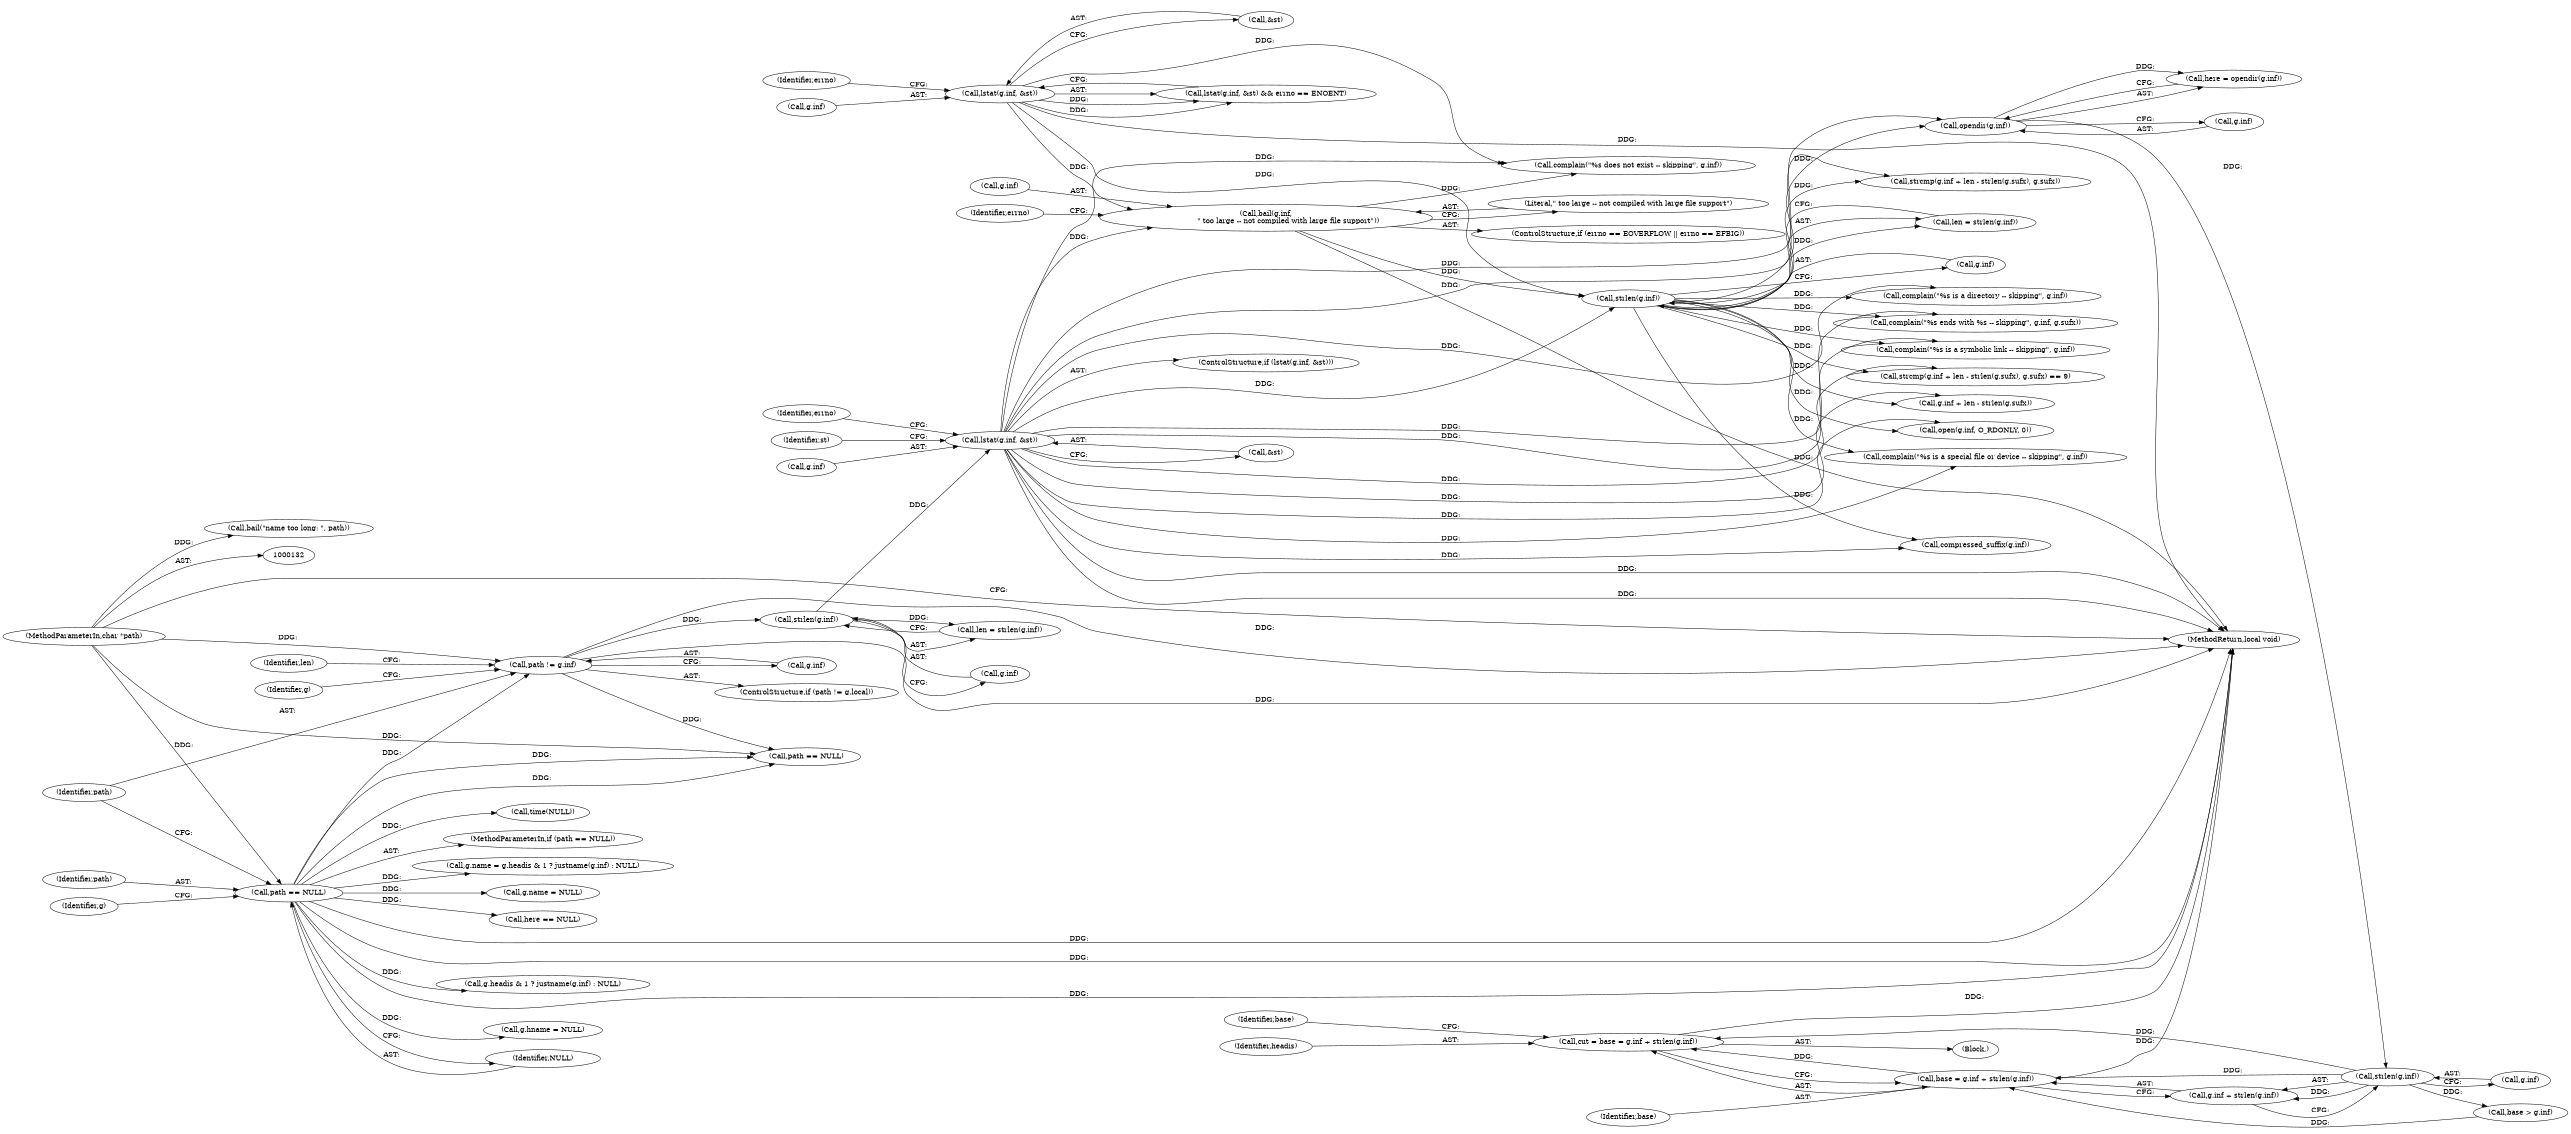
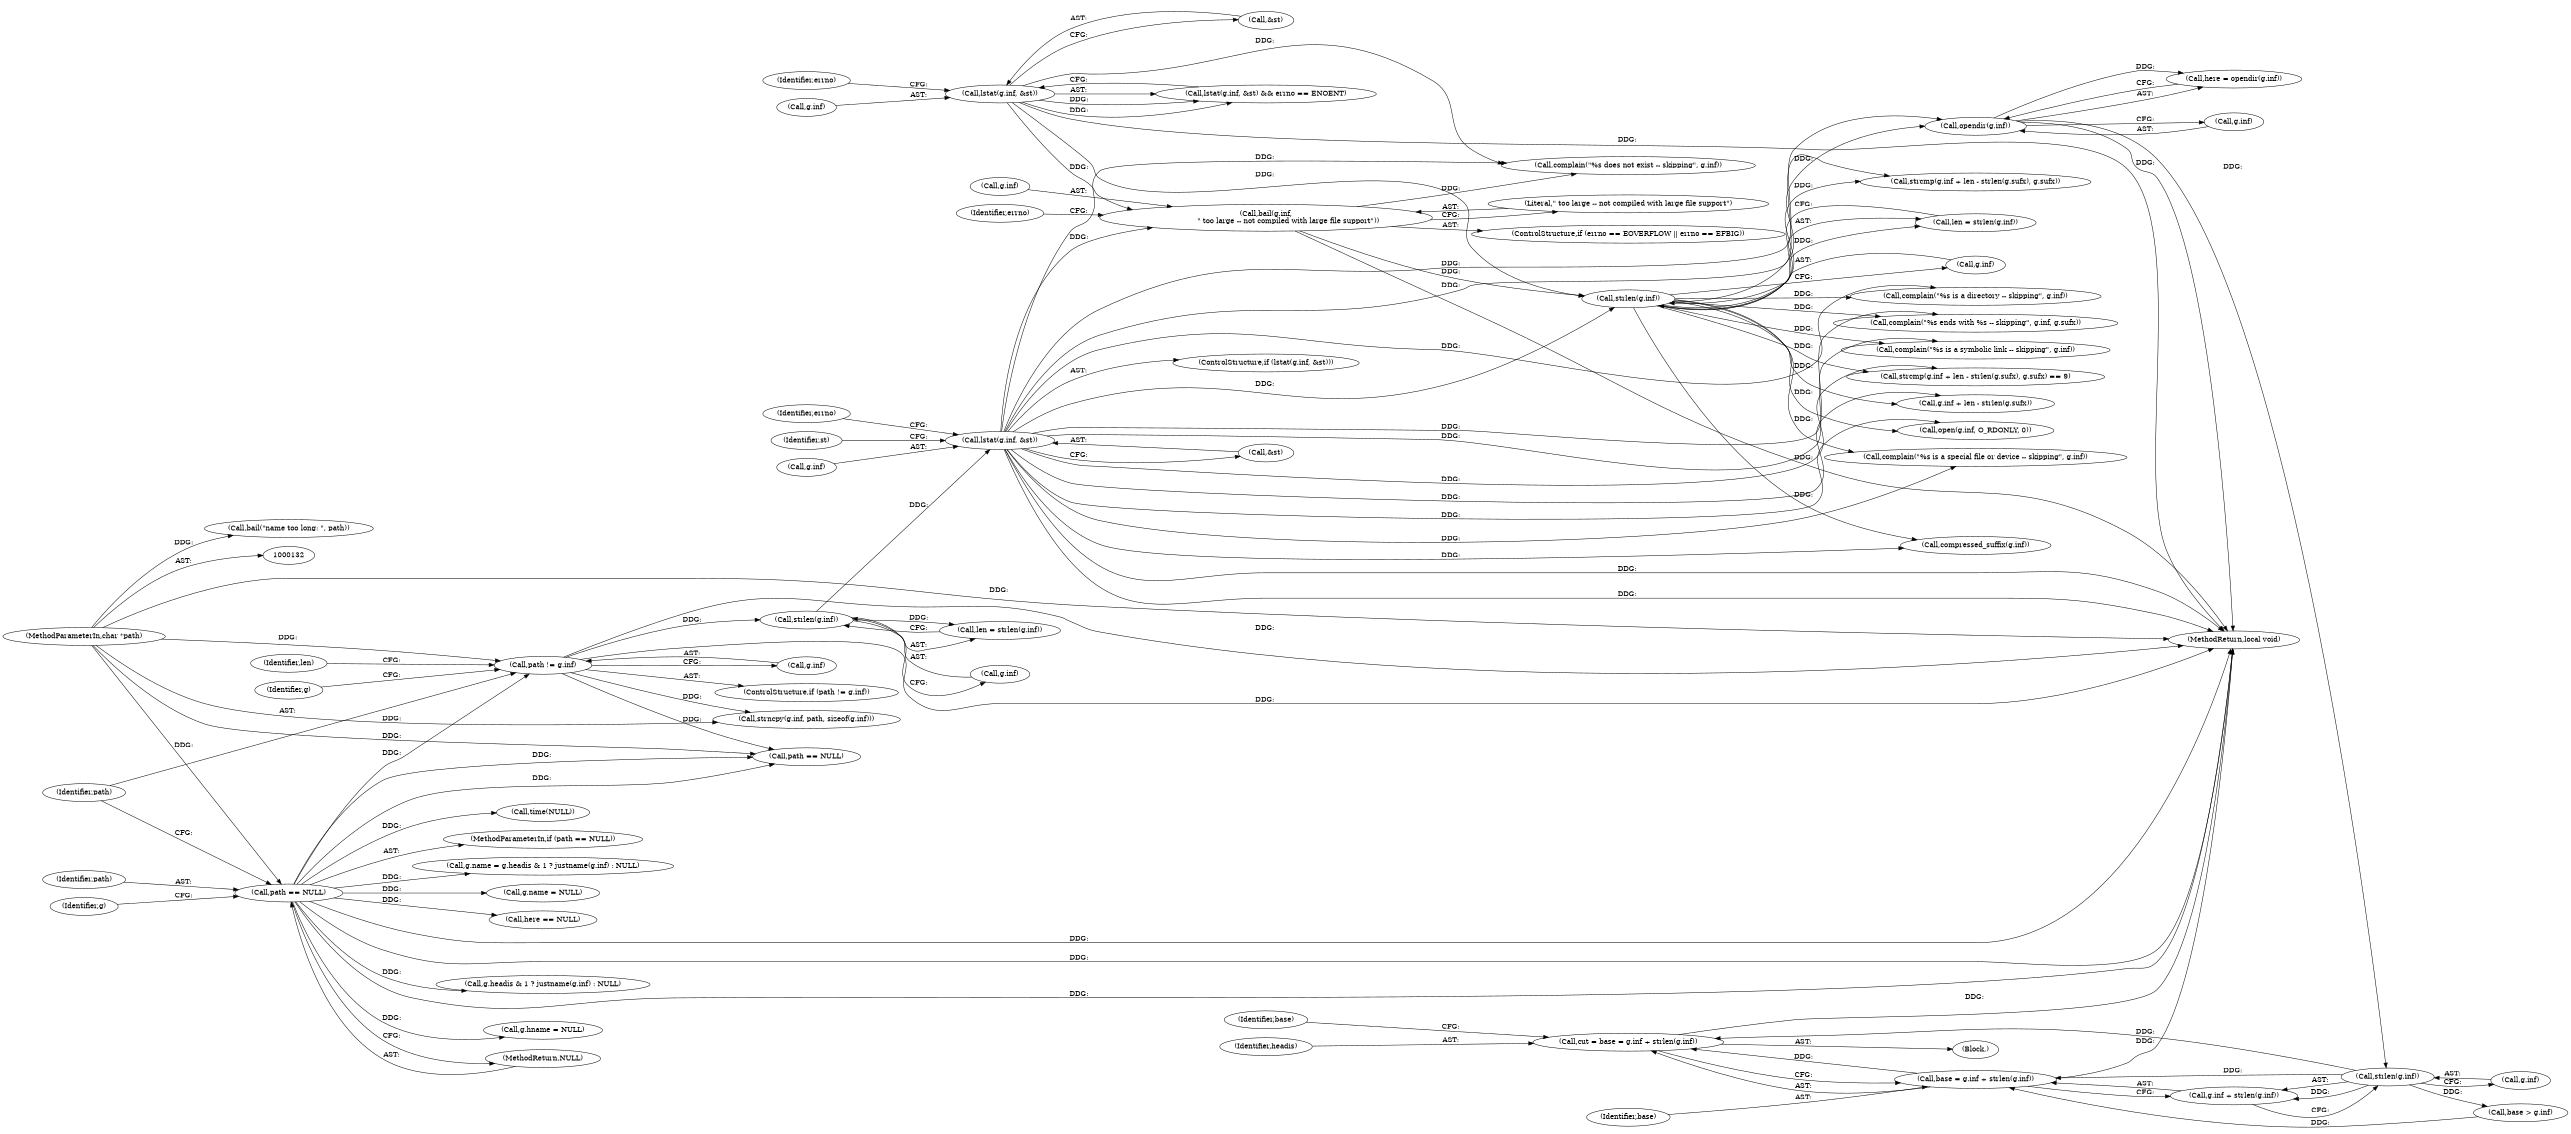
none -> (2201, 321)
(1000, 590) -> (1000, 590)
(807, 693) -> (807, 693)
none -> (807, 719)
(543, 1059) -> (543, 1059)
